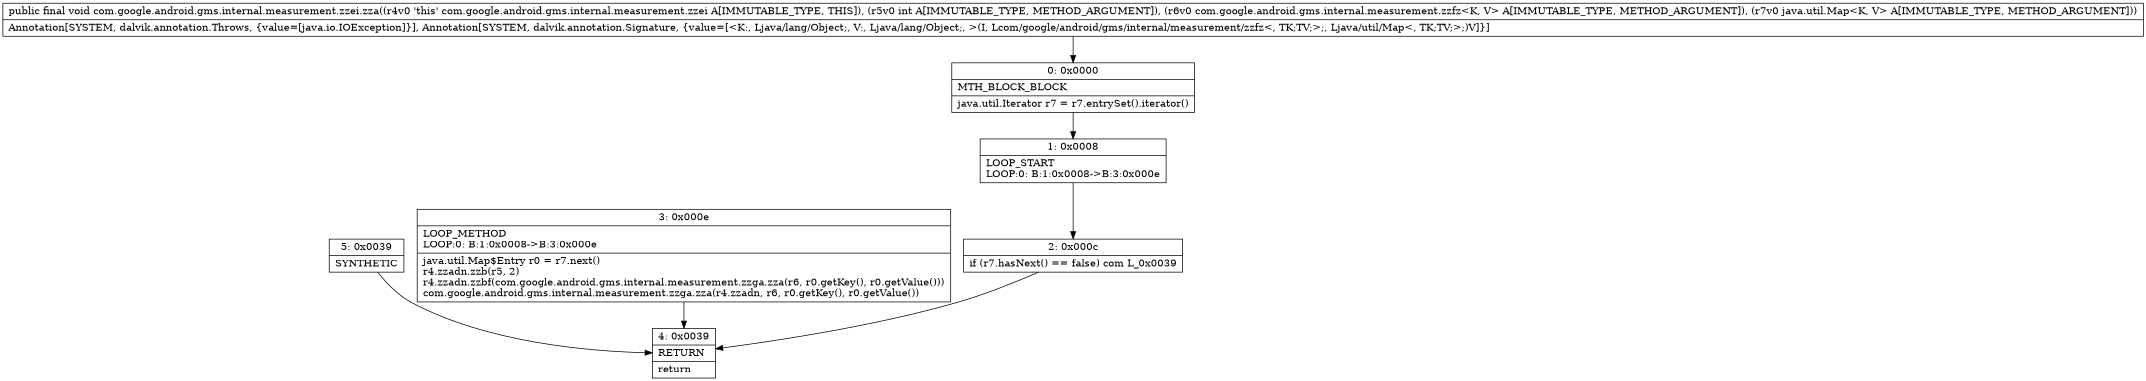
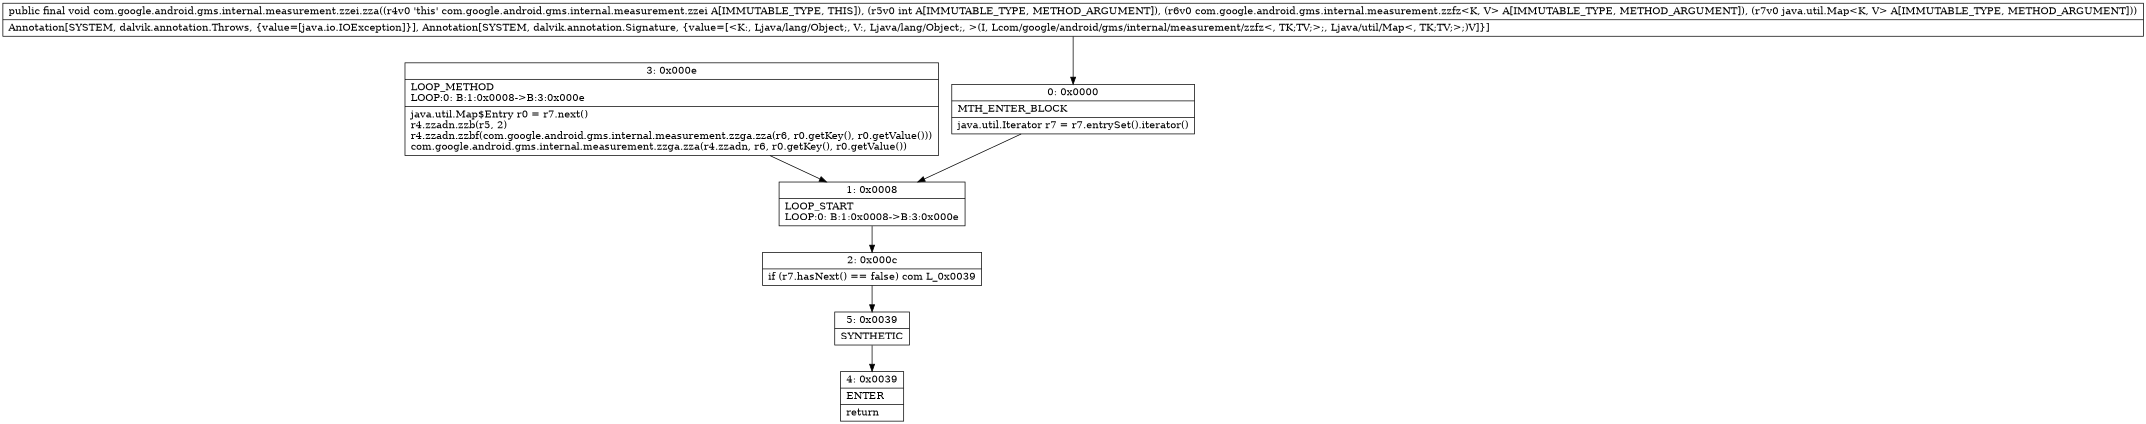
(1012, 87) -> (1013, 109)
(684, 312) -> (795, 167)
(883, 321) -> (872, 295)
(681, 353) -> (865, 396)
